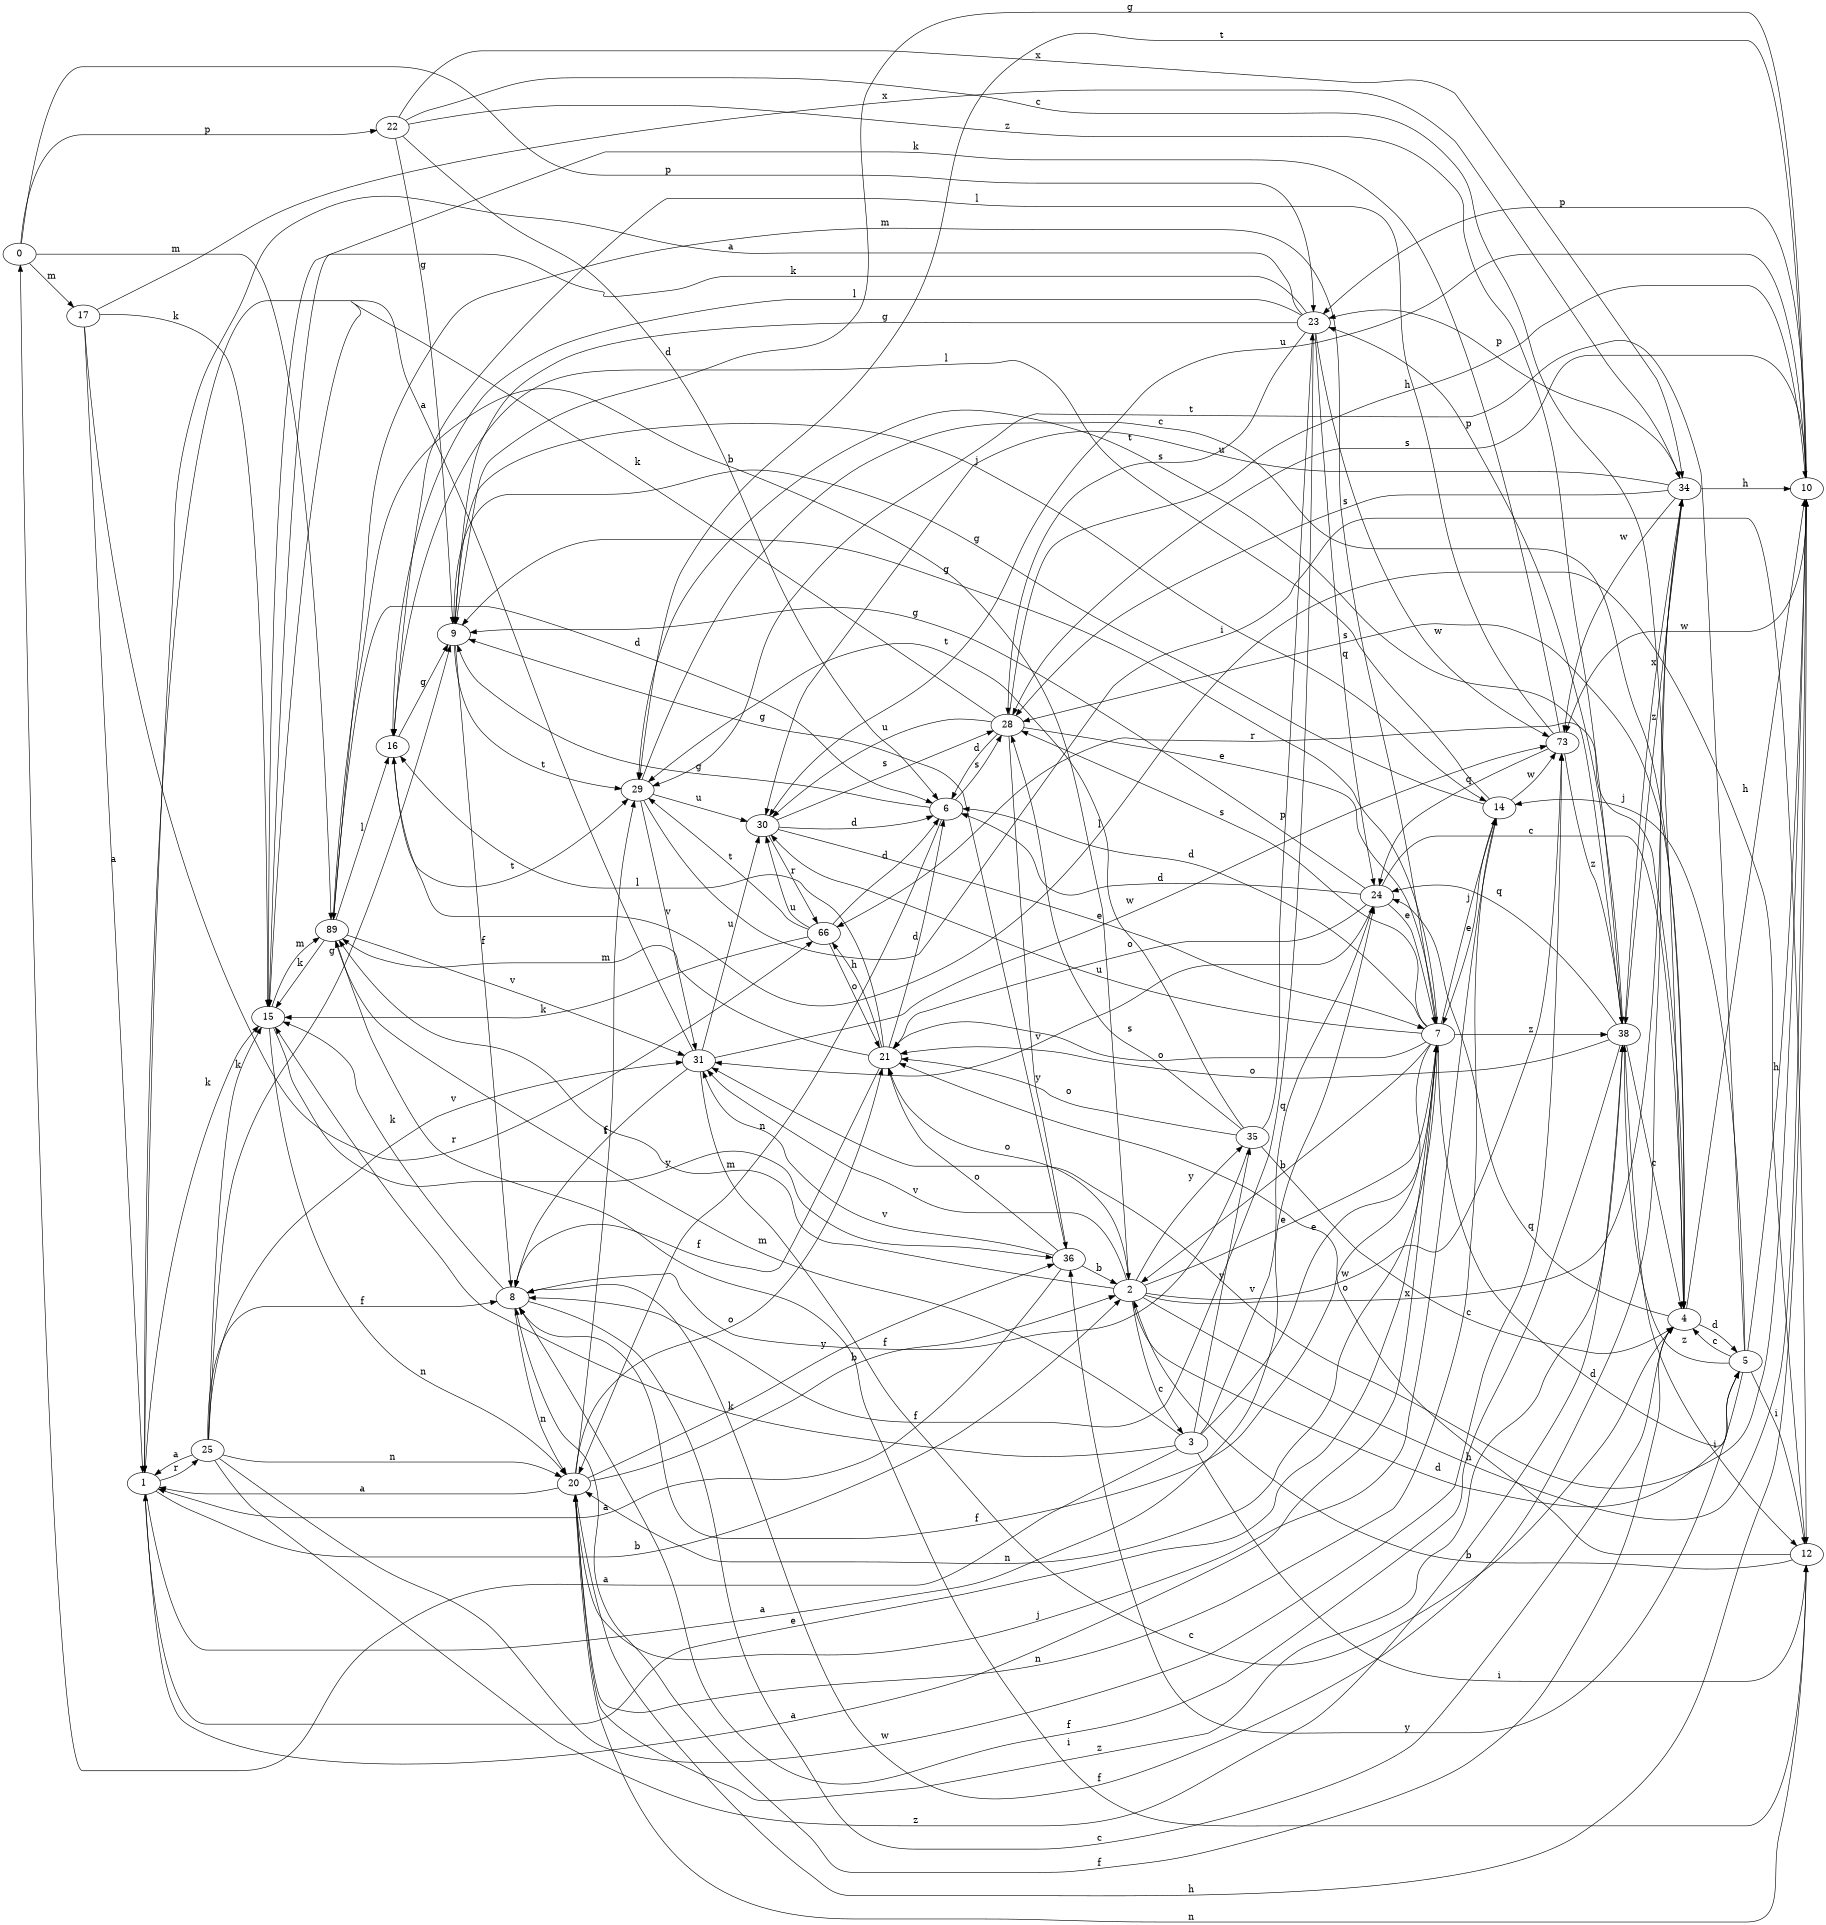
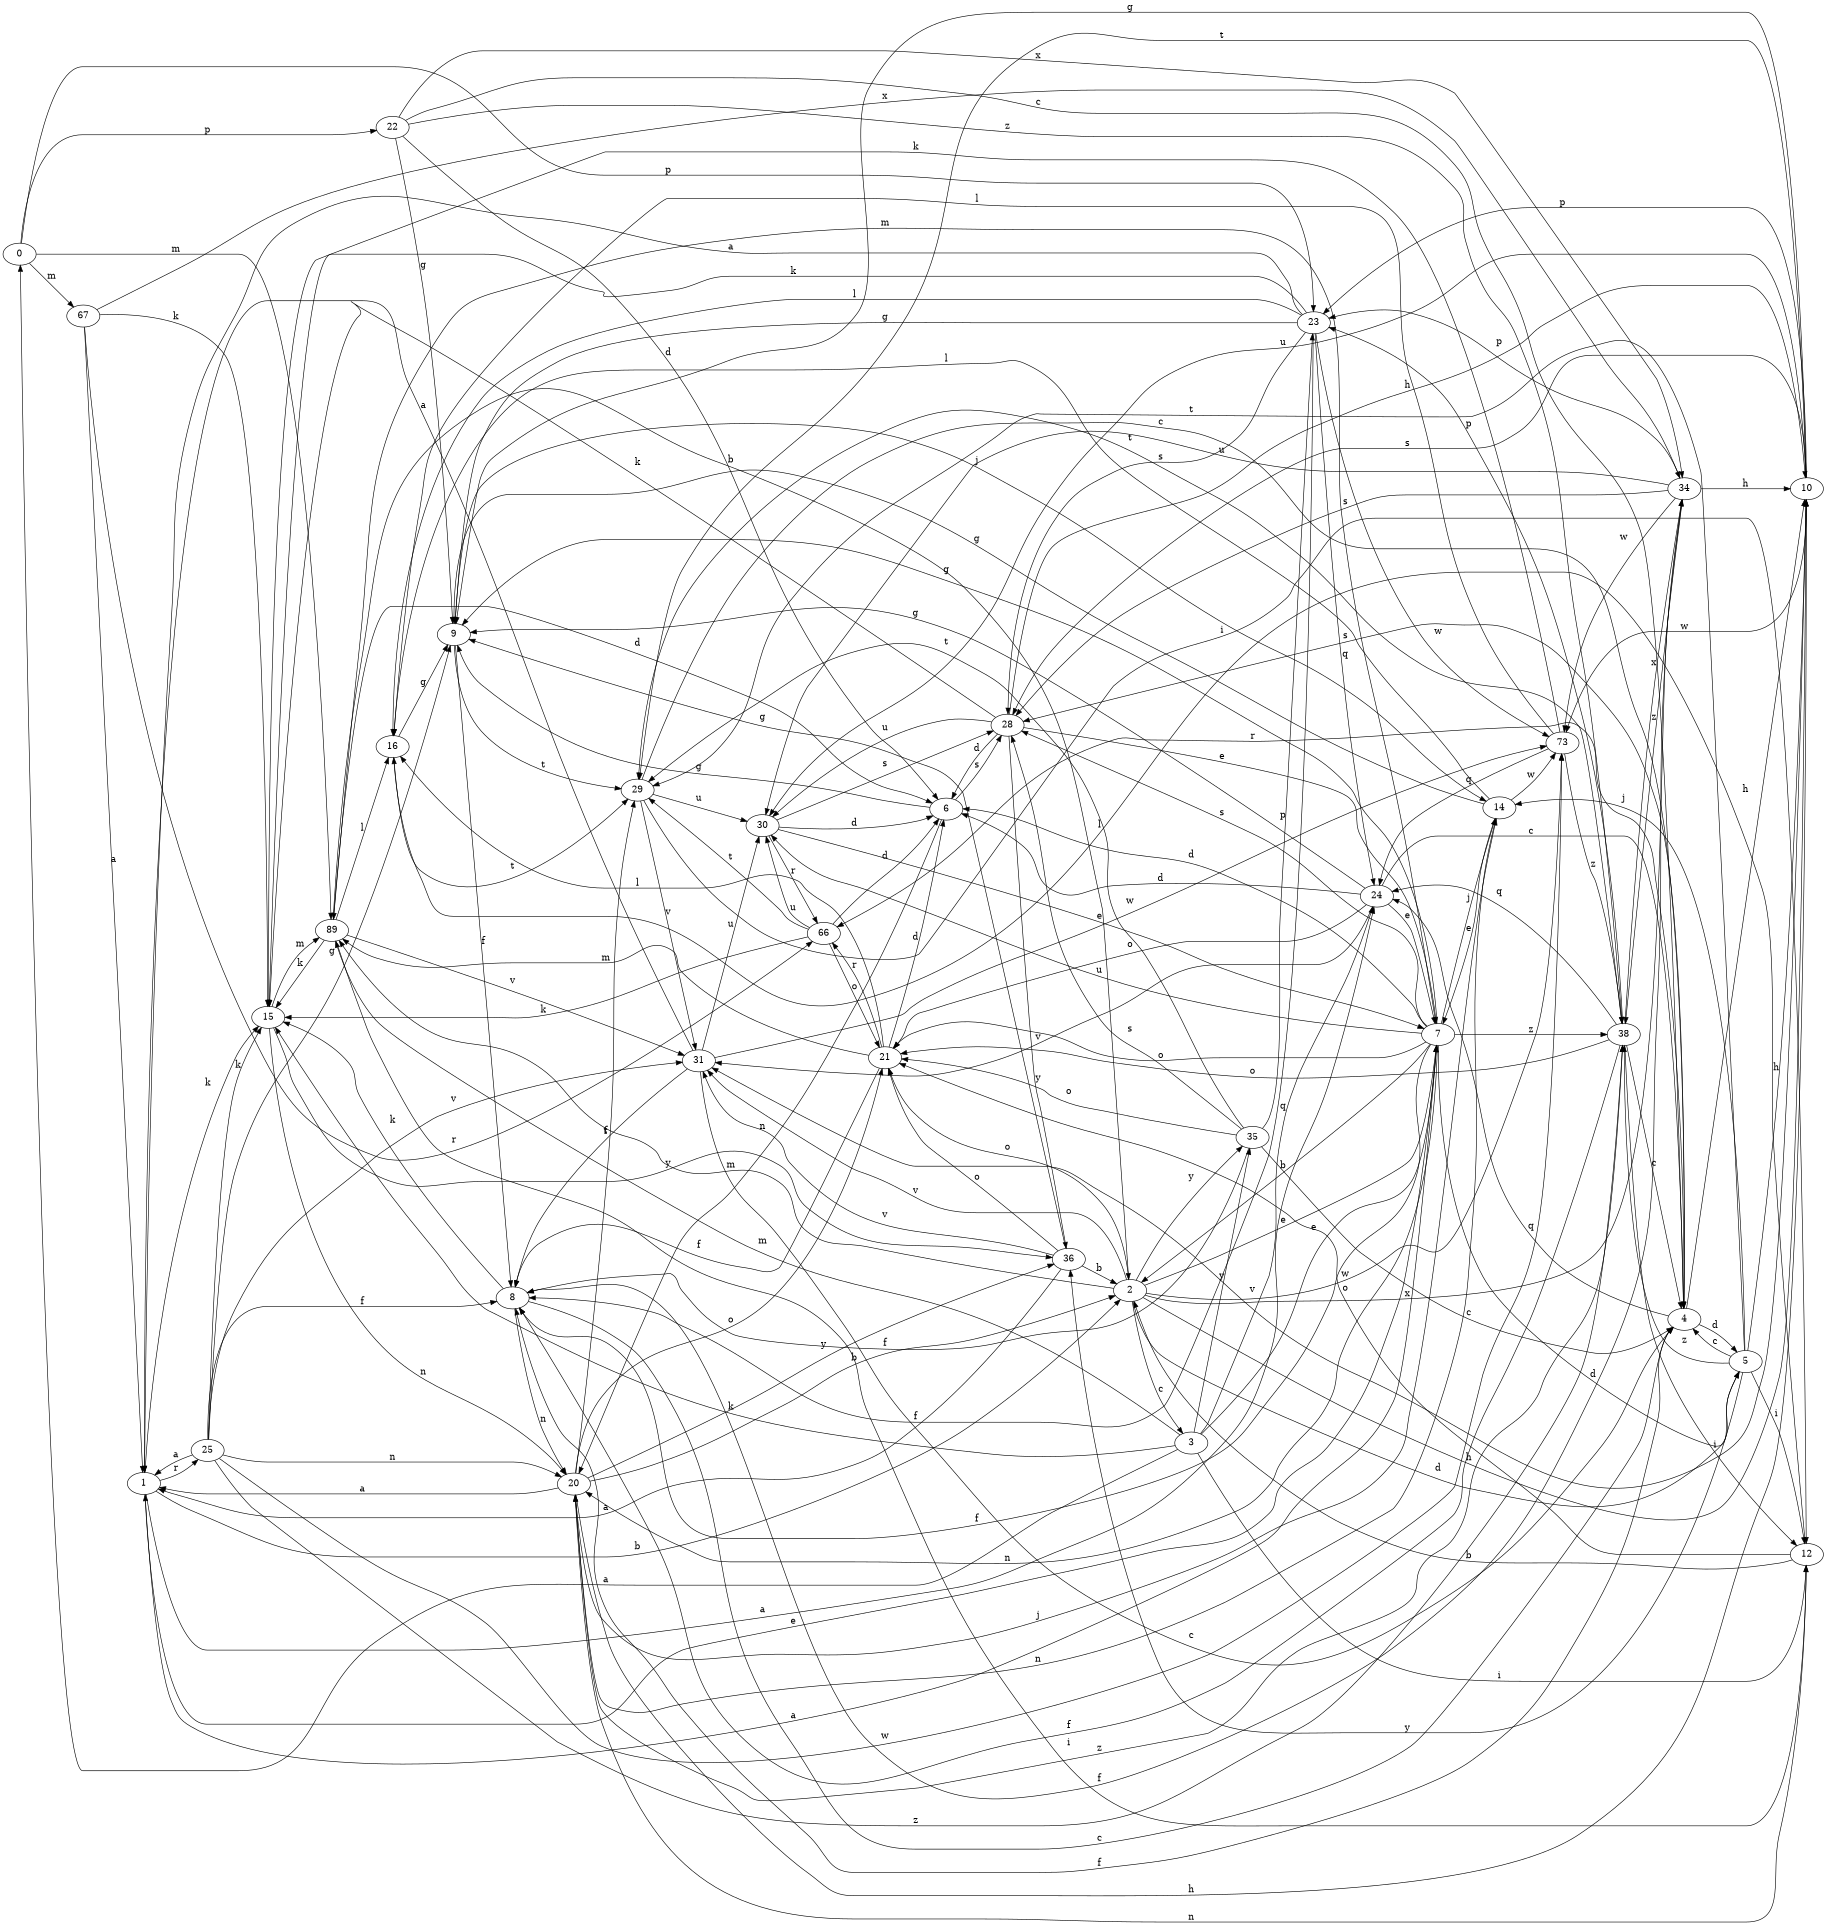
(83, 316) -> (83, 316)
(854, 966) -> (854, 966)
